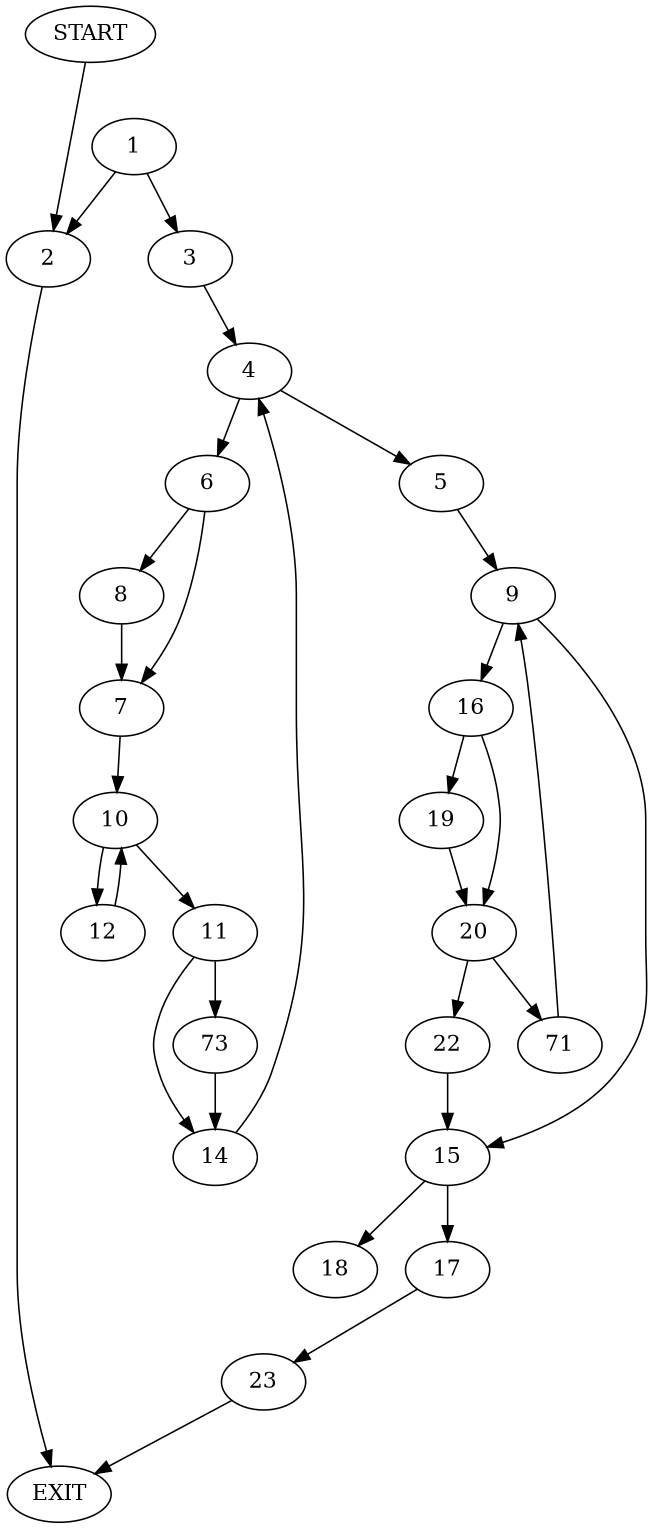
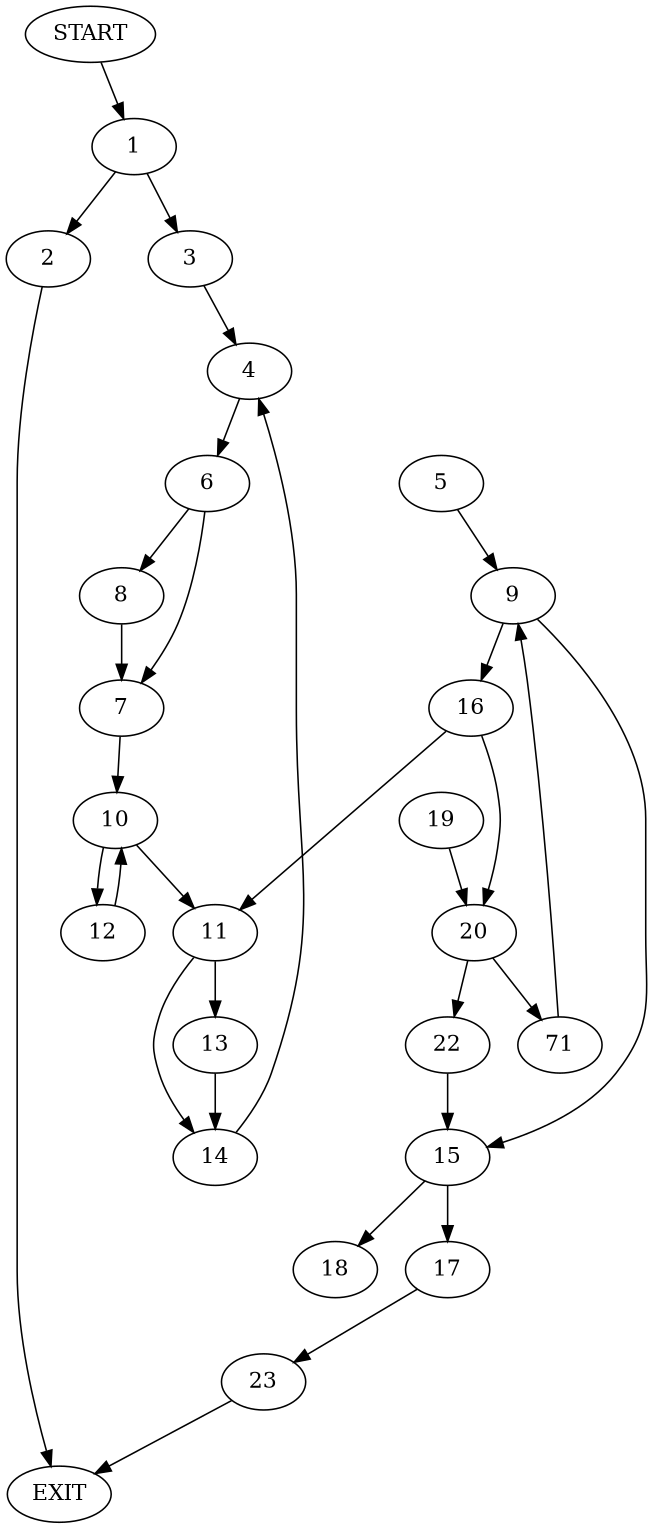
(71, 139) -> (109, 83)
(339, 423) -> none
(458, 757) -> (349, 815)
(215, 1045) -> (215, 1045)
